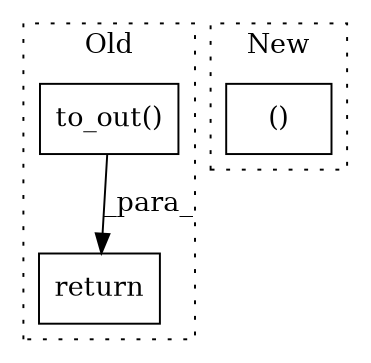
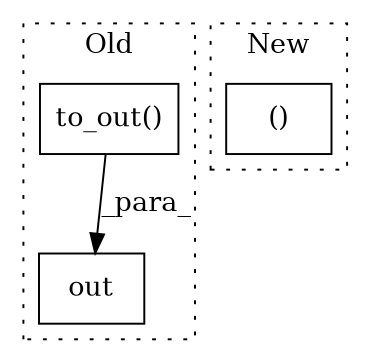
(99, 289) -> (92, 289)
